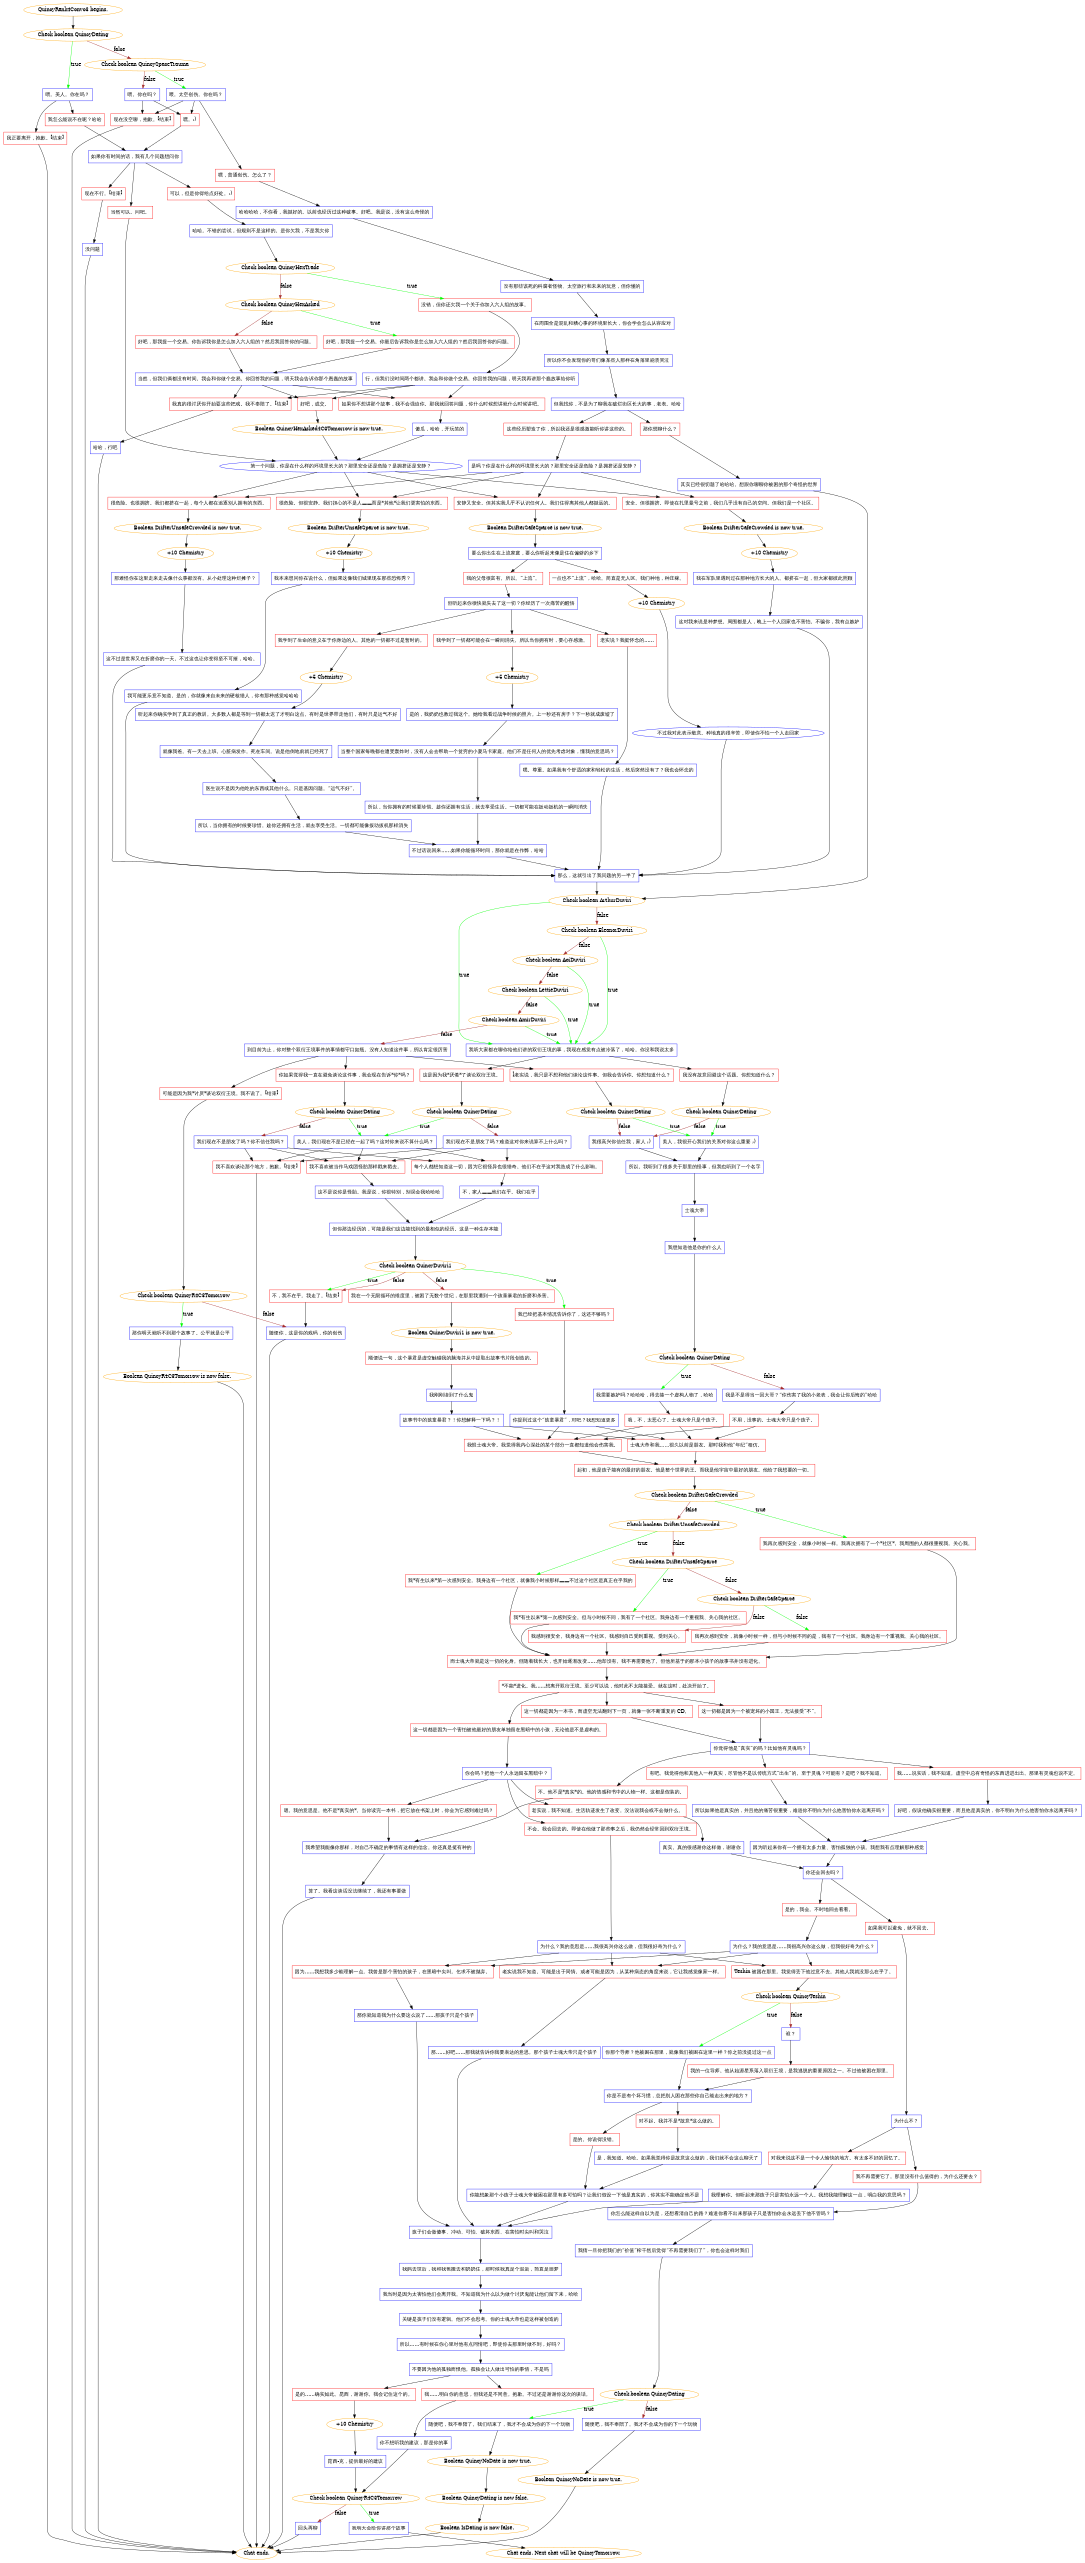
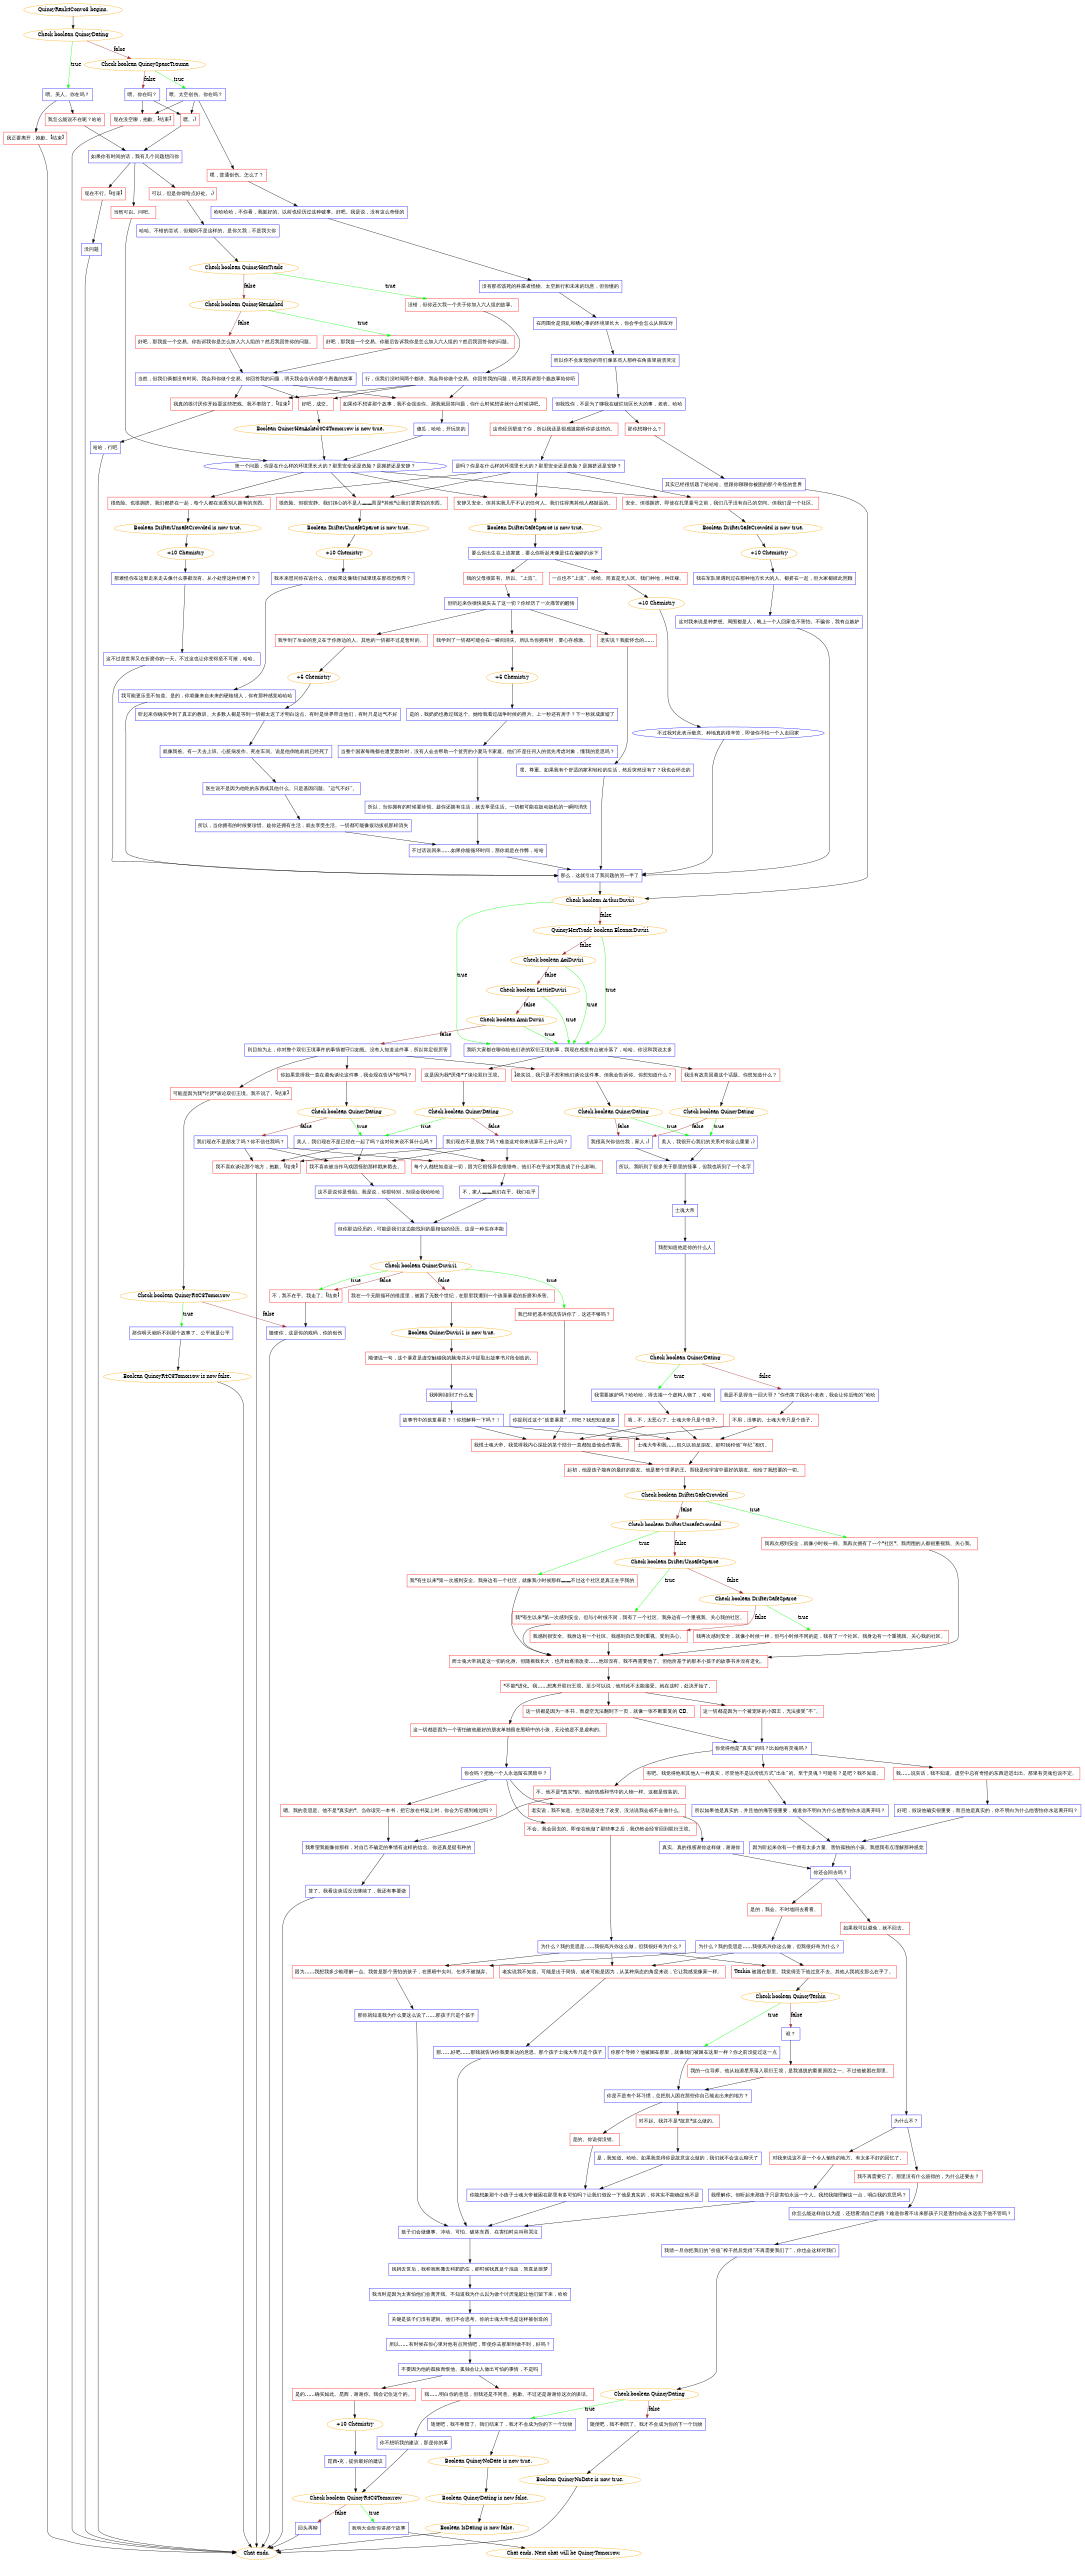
(597, 931) -> (600, 931)
(802, 1618) -> (803, 1618)
